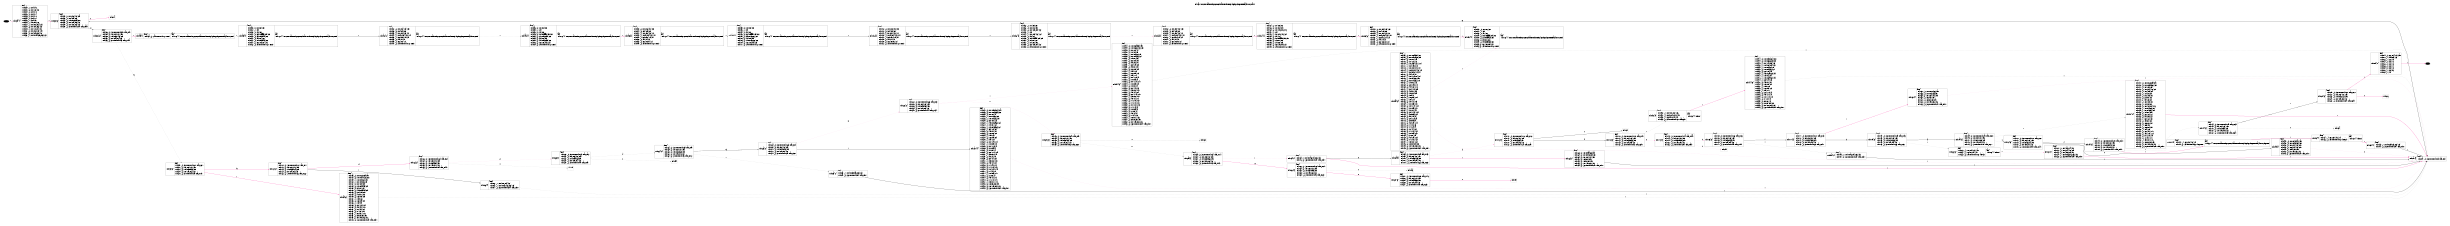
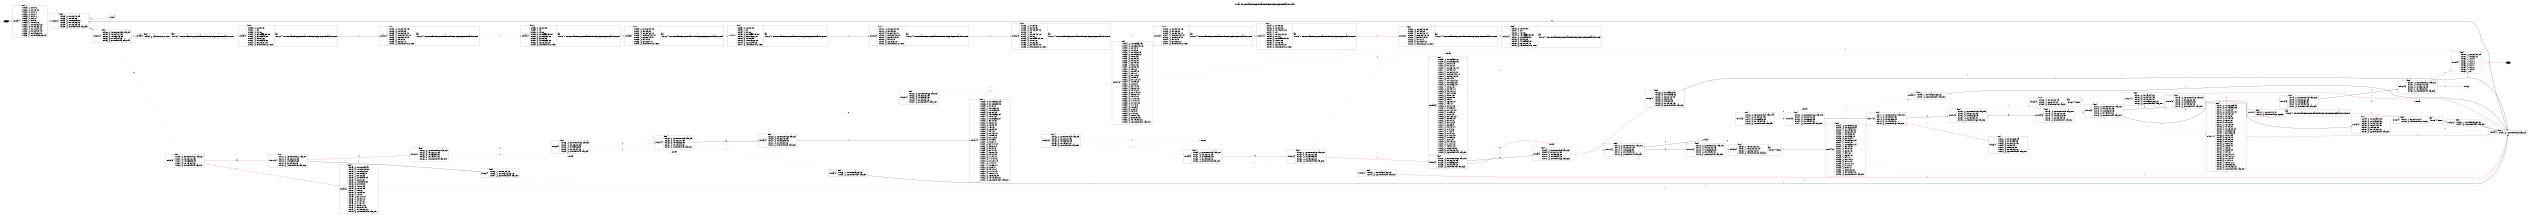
(1358, 159) -> (1500, 158)
